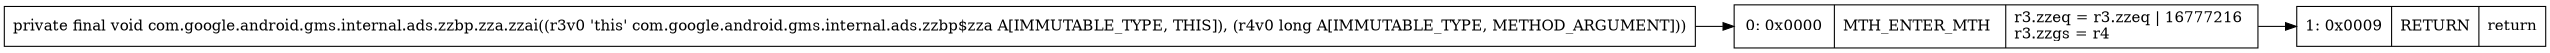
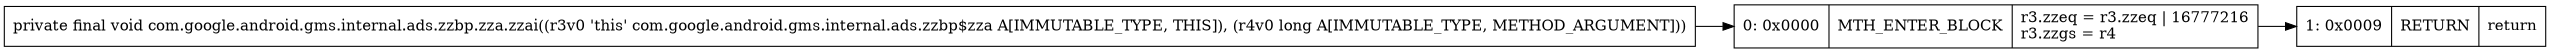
(1917, 26) -> (1921, 26)
